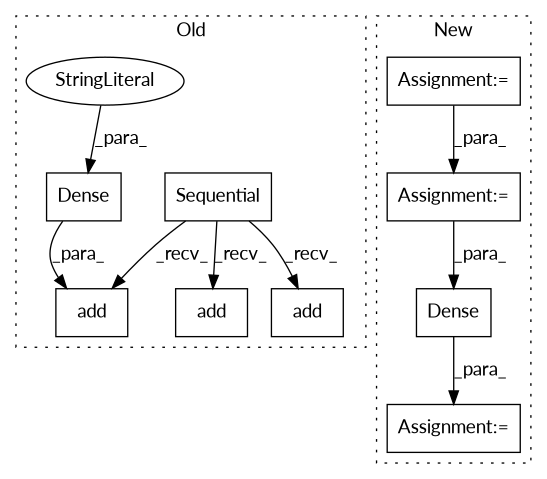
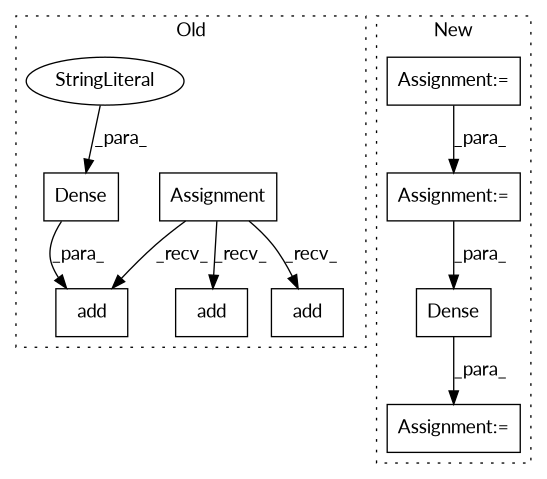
(218, 197) -> (218, 197)
